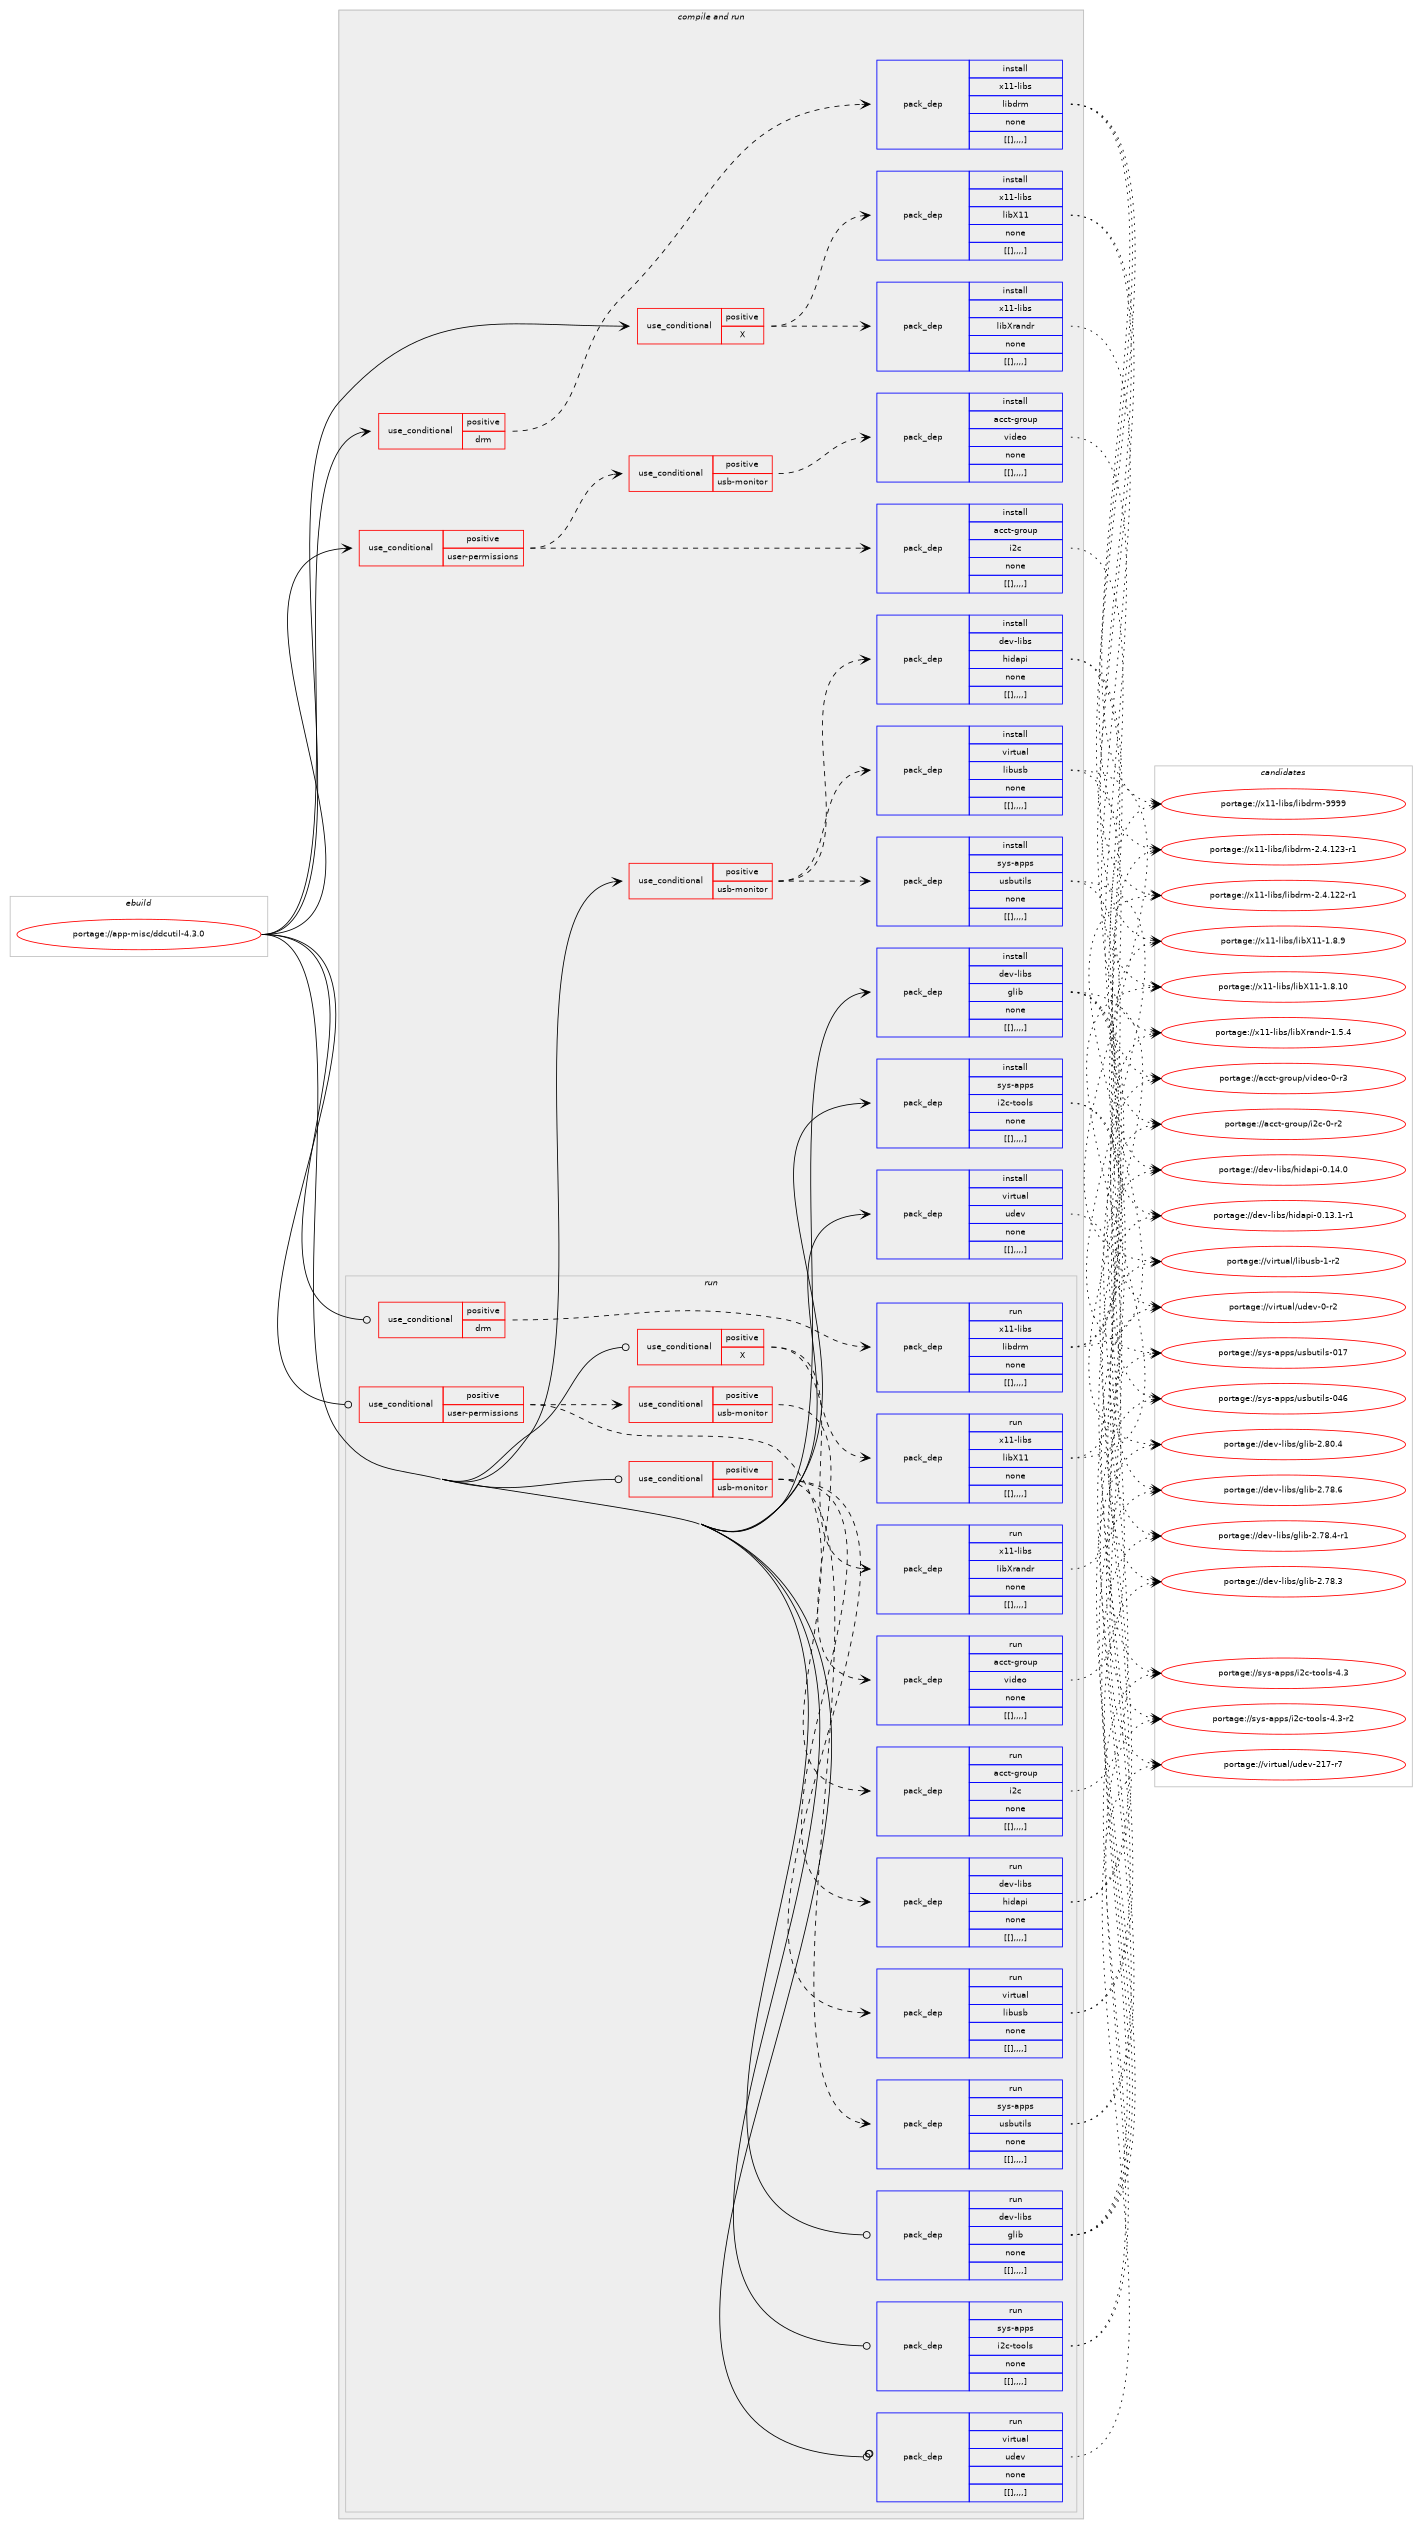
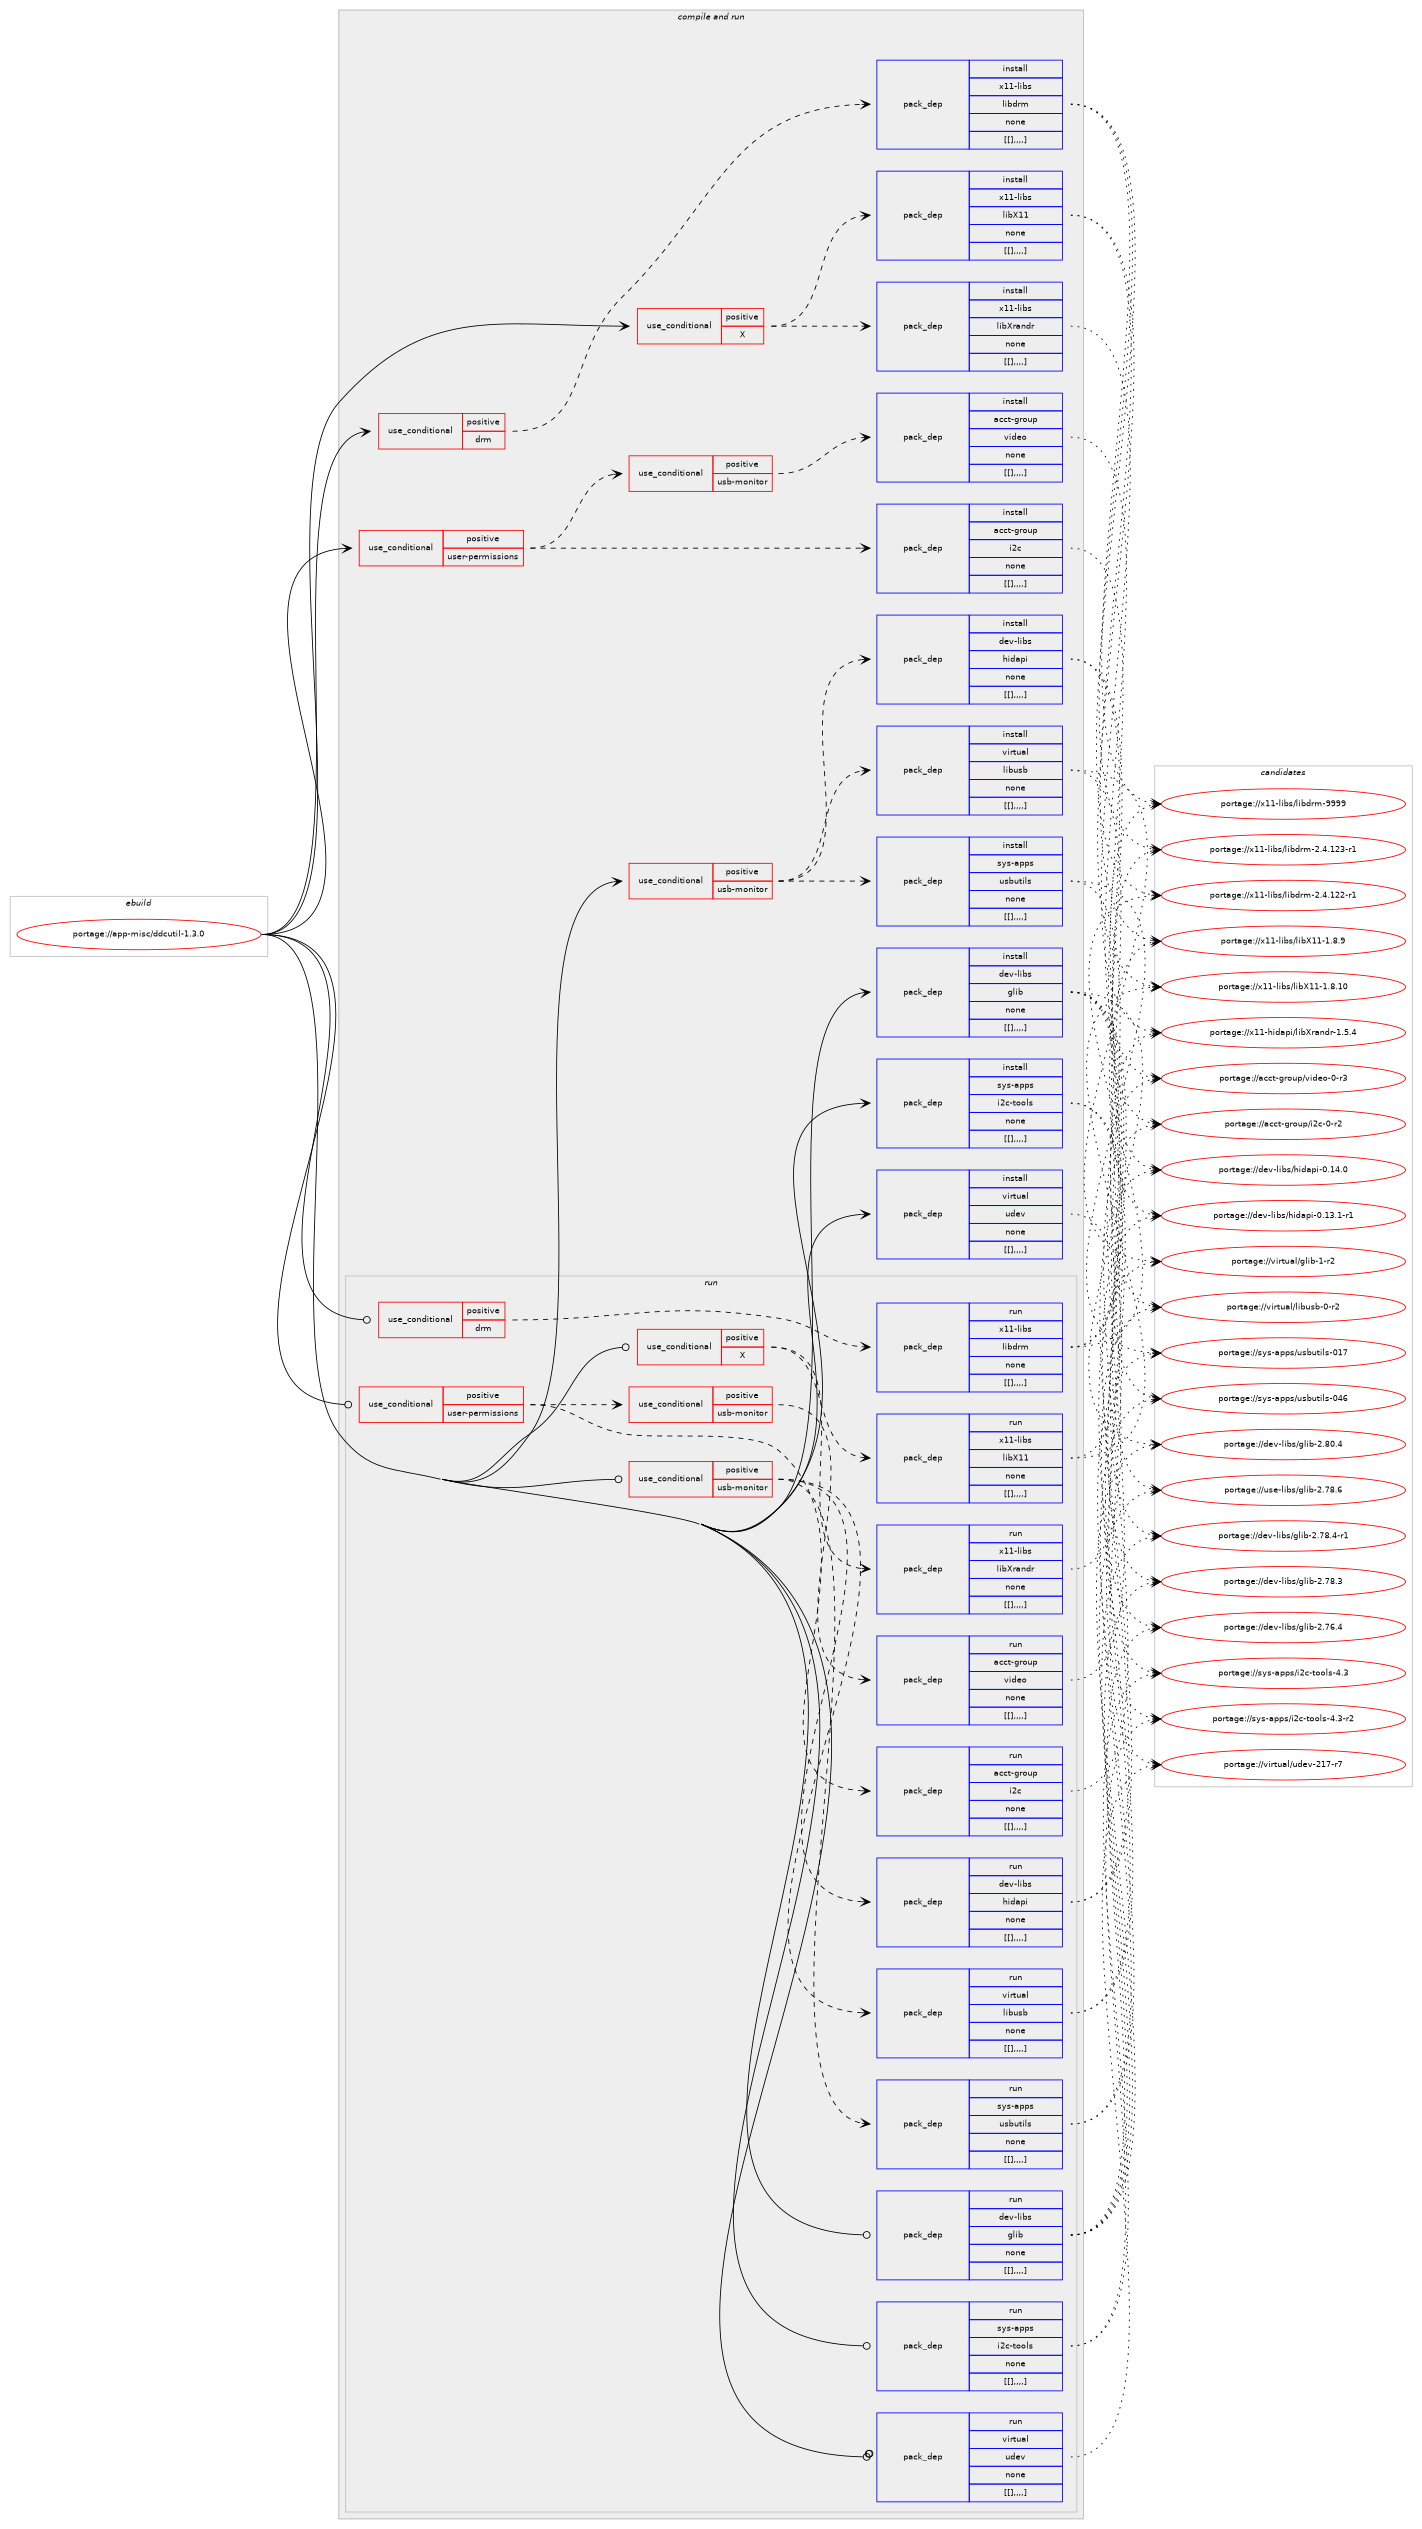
(139, 934) -> (139, 934)
(1284, 1033) -> (1284, 1033)
(1284, 1262) -> (1284, 1262)
(1284, 1307) -> (1284, 1307)
(1284, 1490) -> (1284, 1490)
none -> (1284, 1628)
